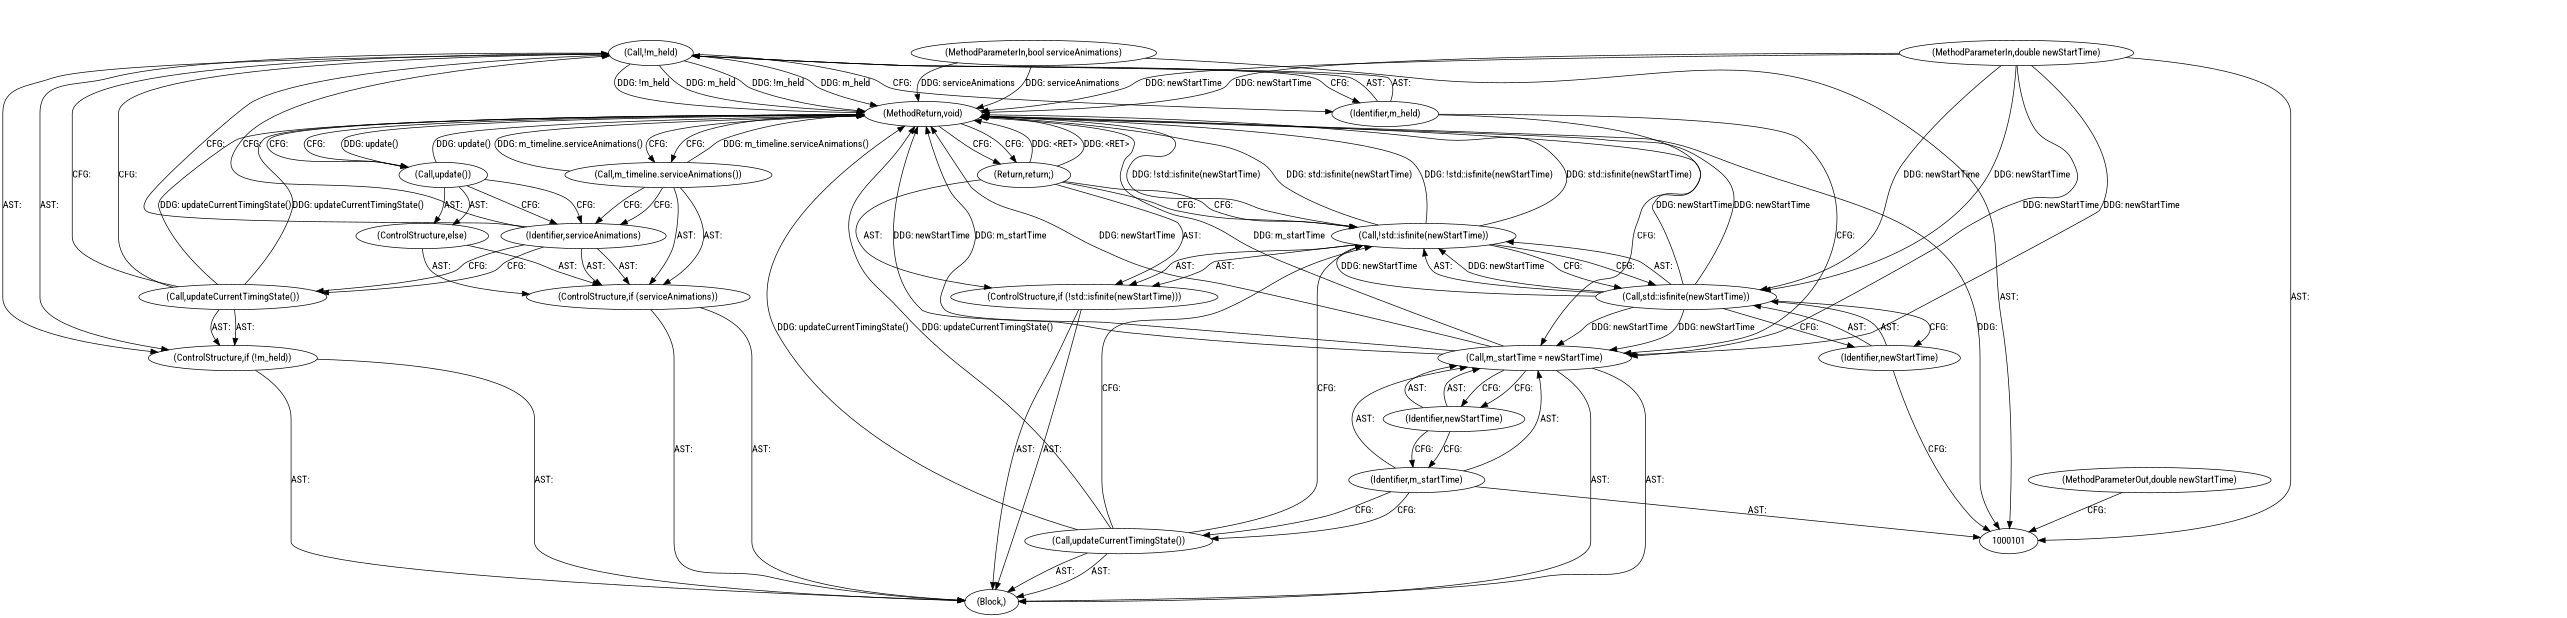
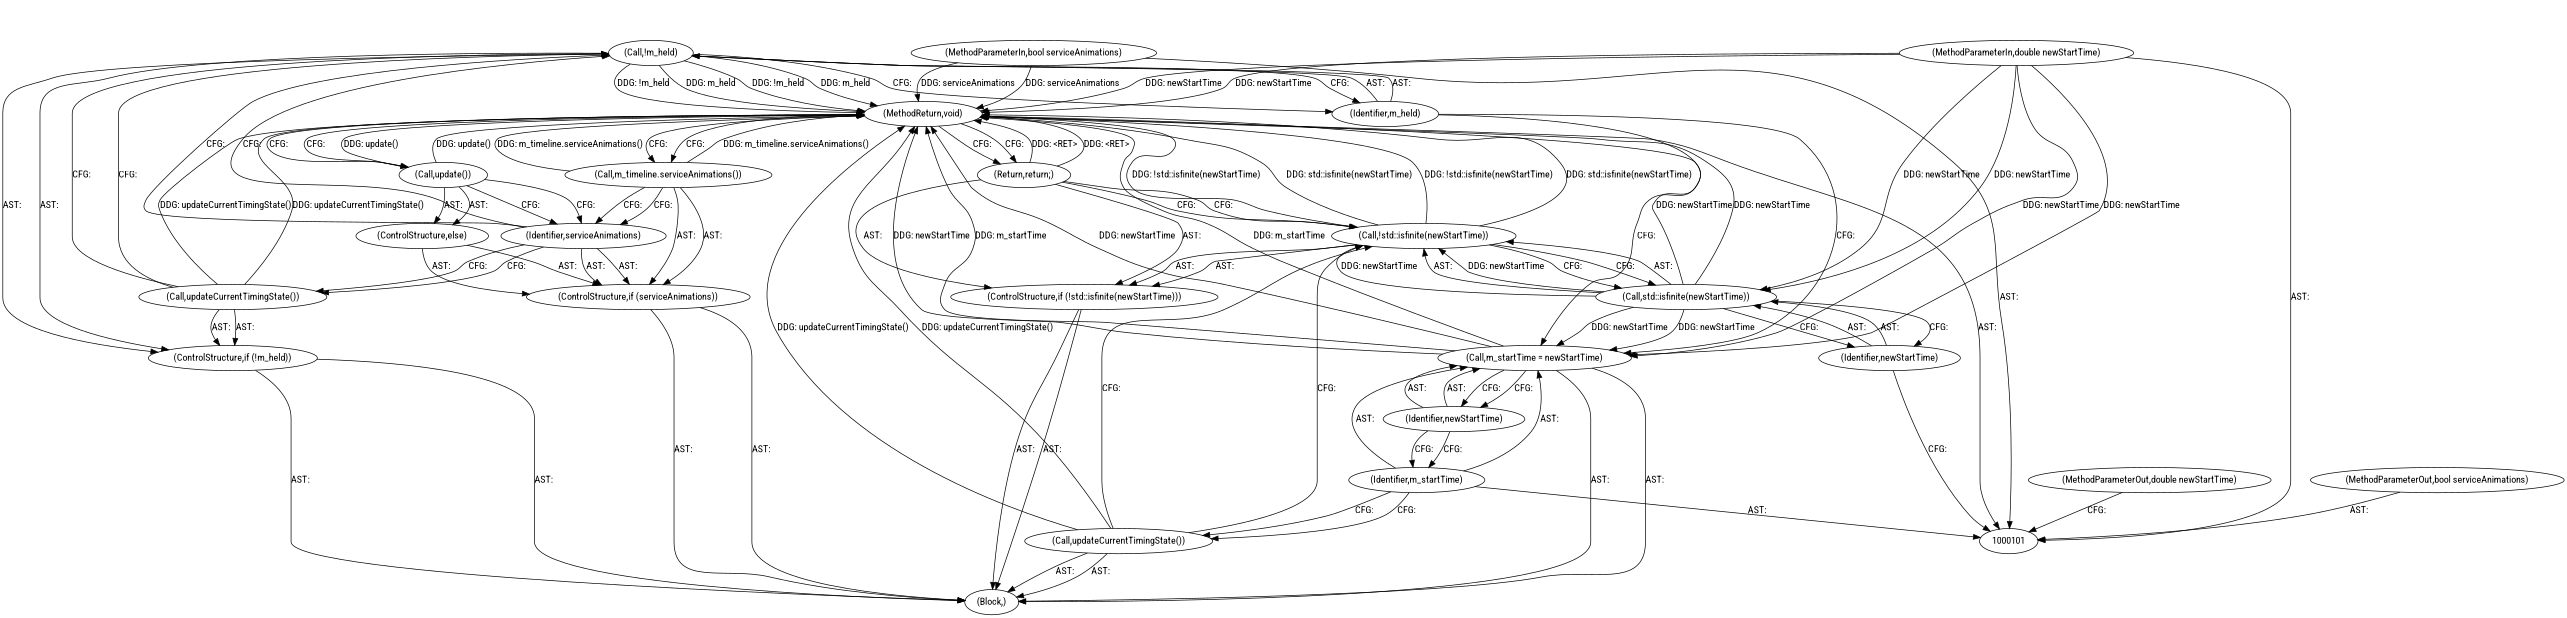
(1988, 328) -> (1988, 328)
none -> (2437, 480)
